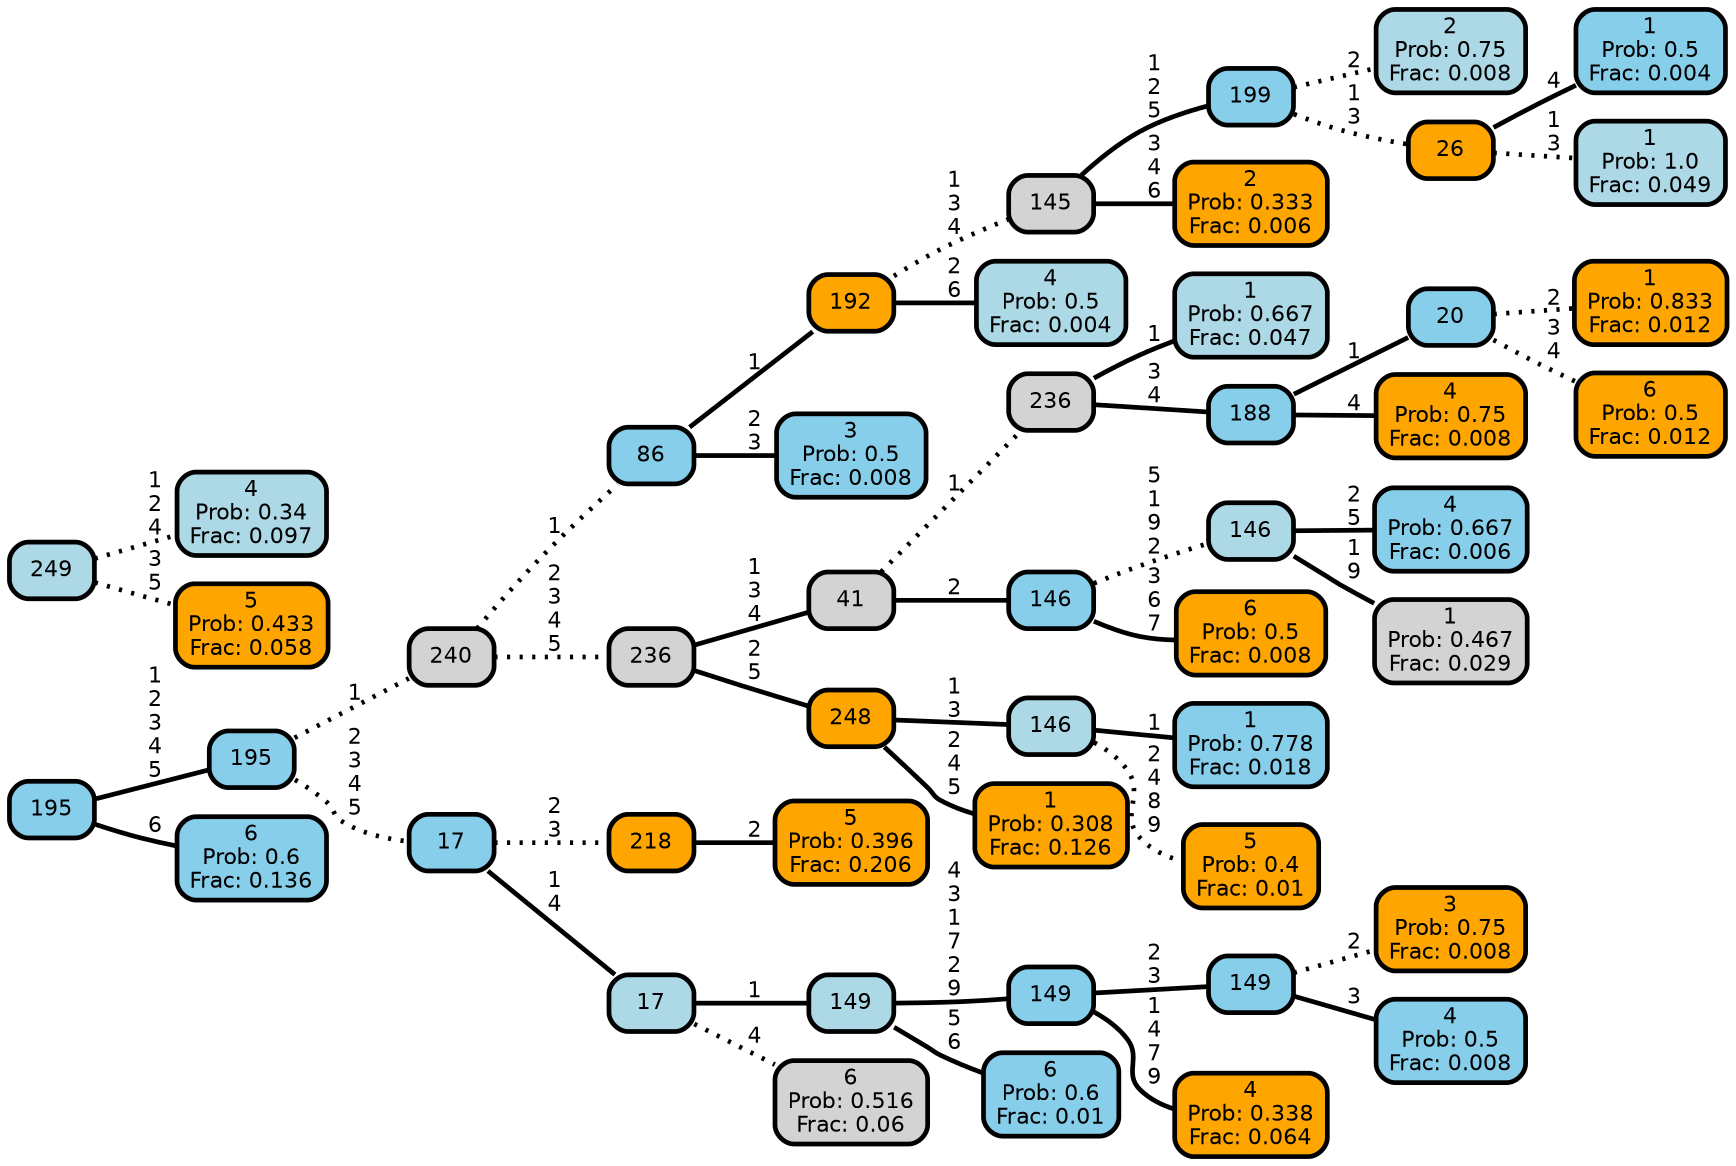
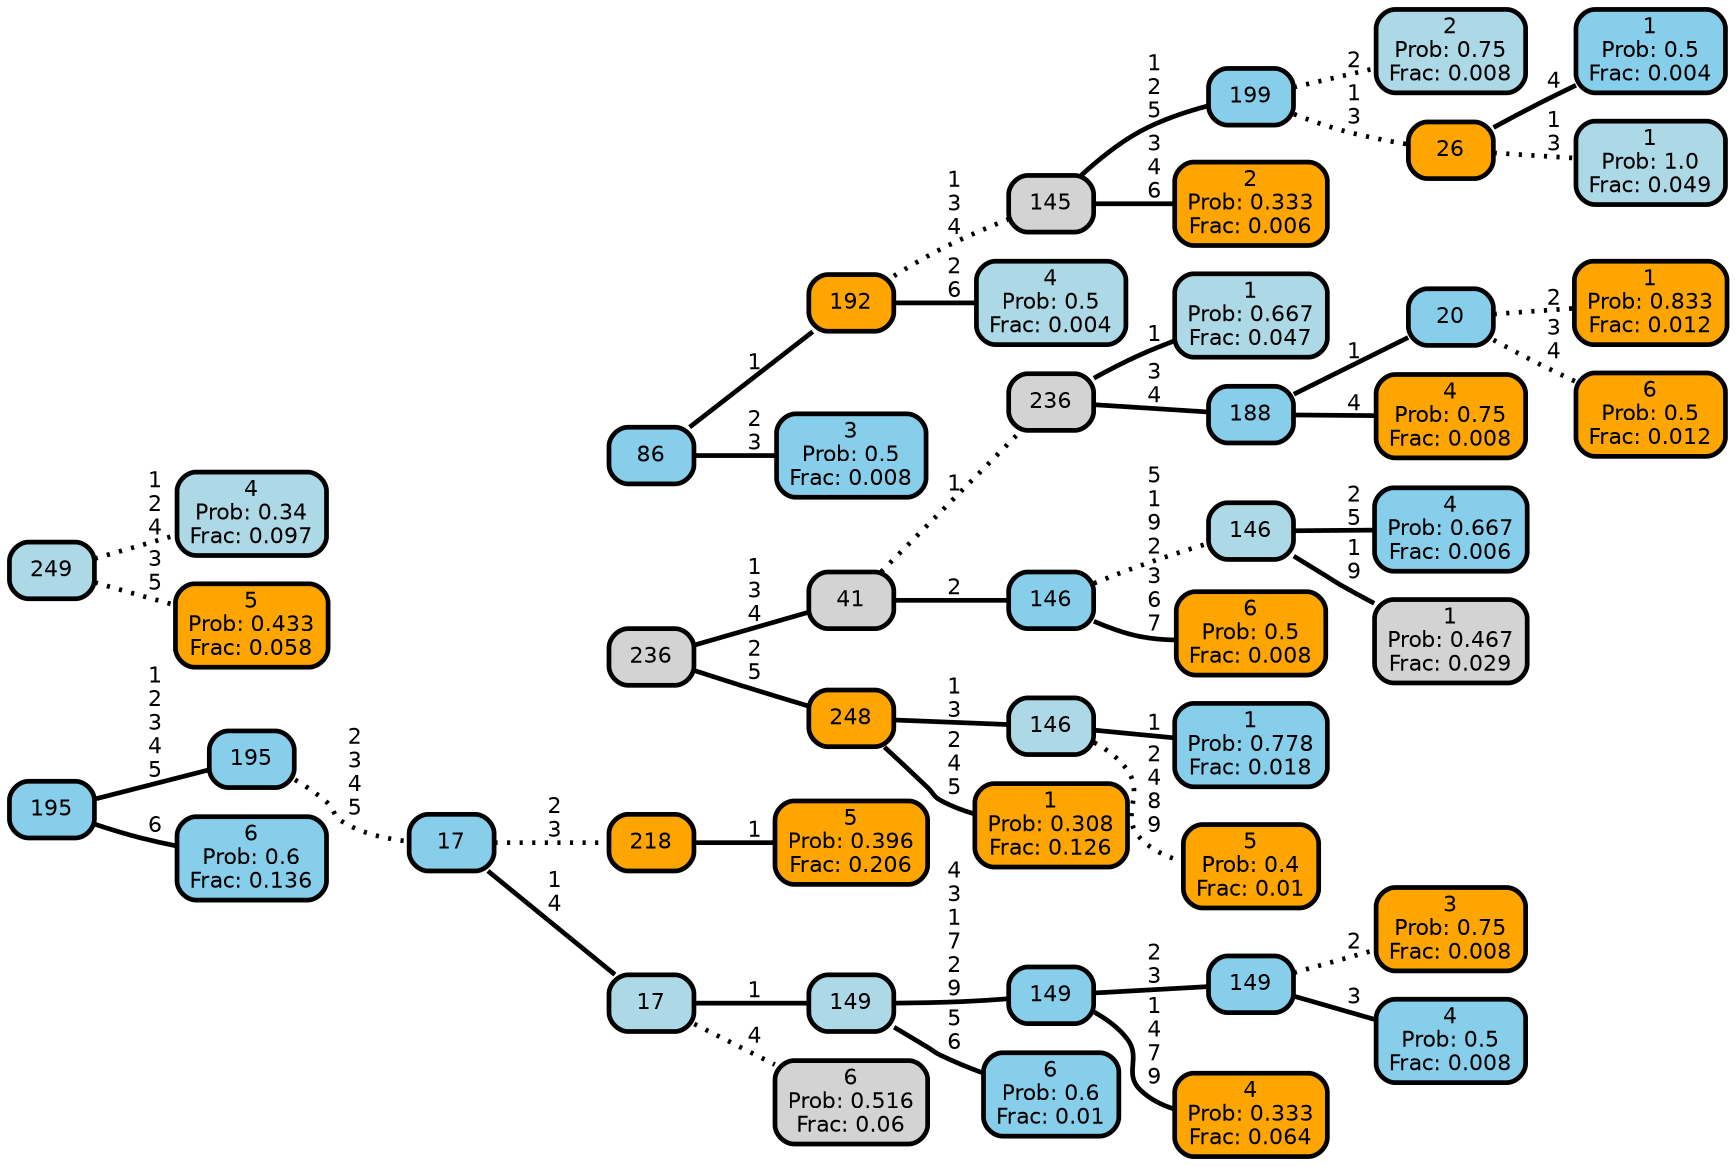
(452, 657) -> none
(751, 831) -> (751, 831)
(1251, 1115) -> (1251, 1115)
